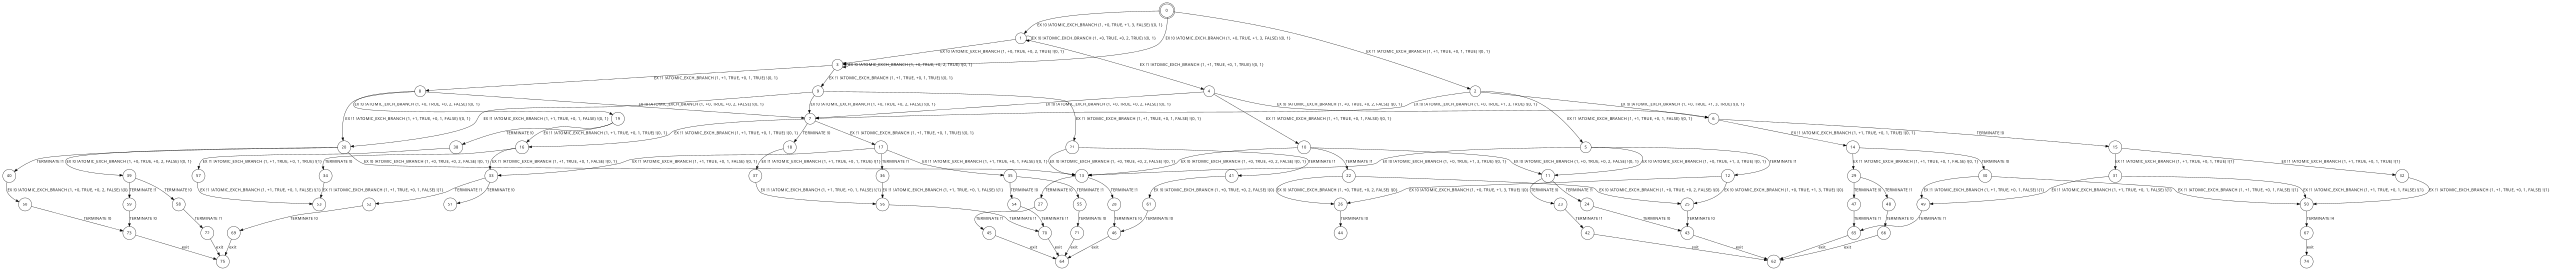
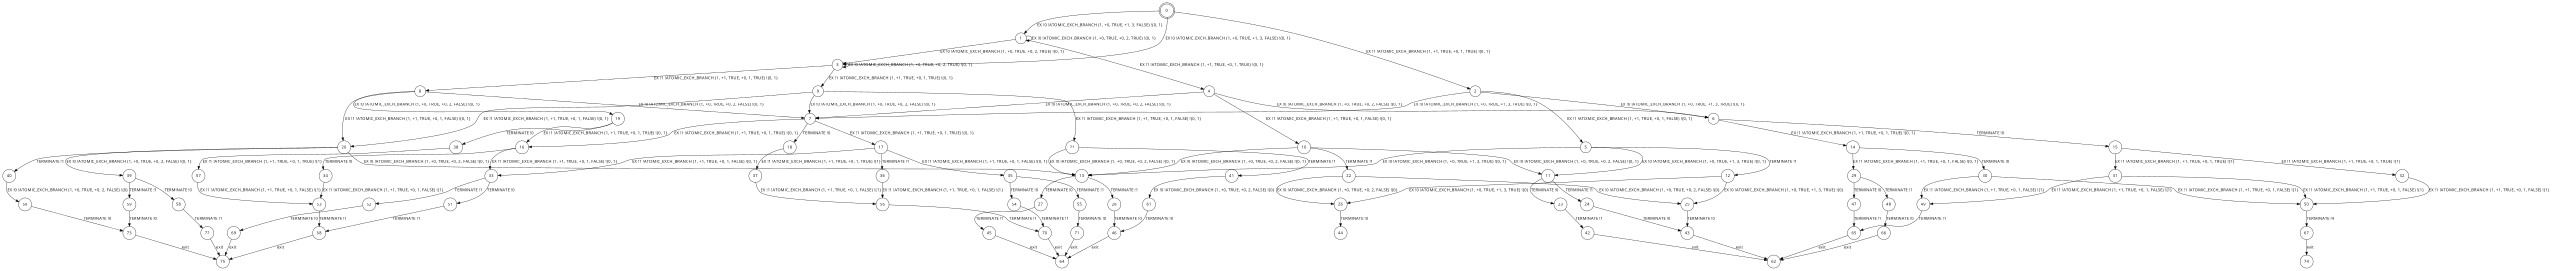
none -> (319, 233)
